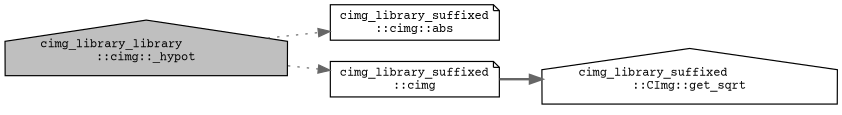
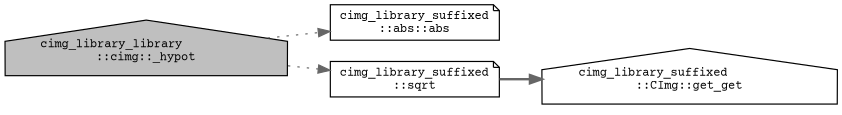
(415, 22) -> (415, 22)
(415, 79) -> (415, 79)
(690, 79) -> (690, 79)
